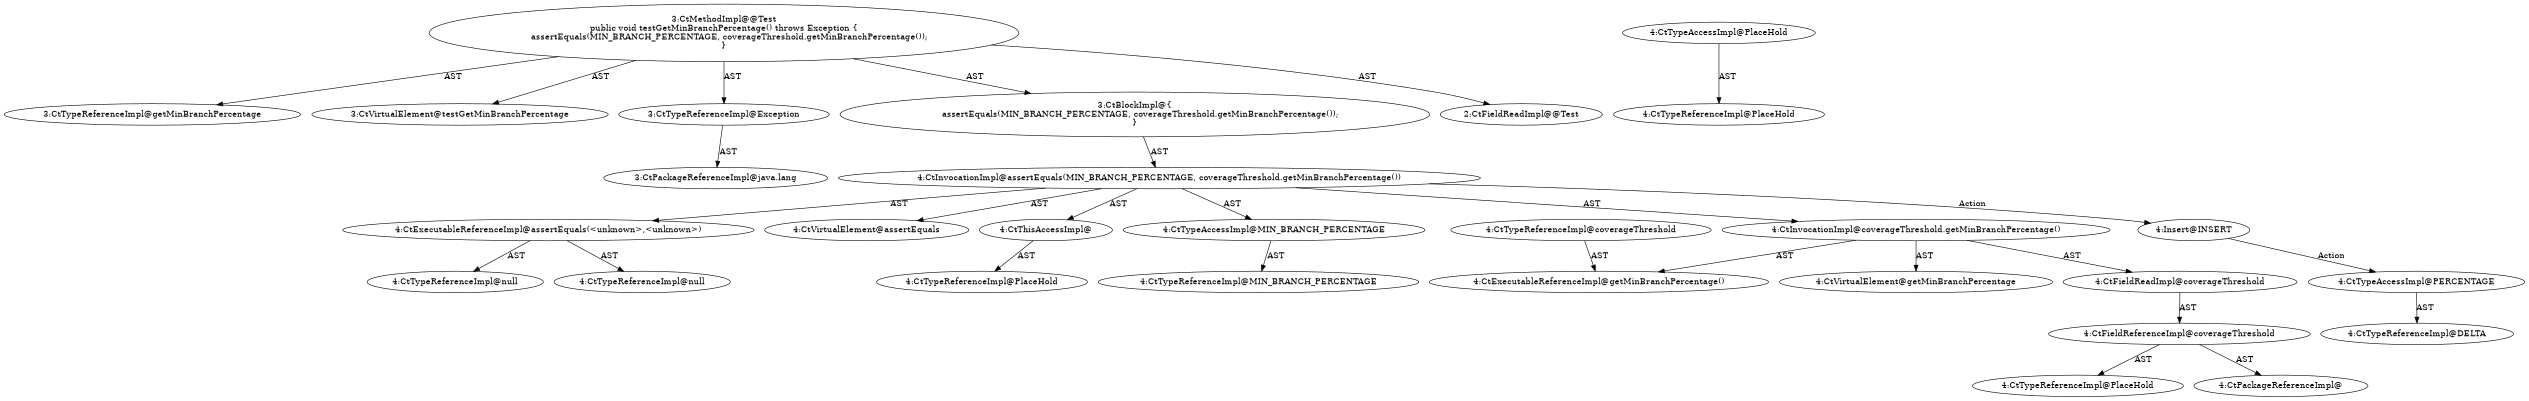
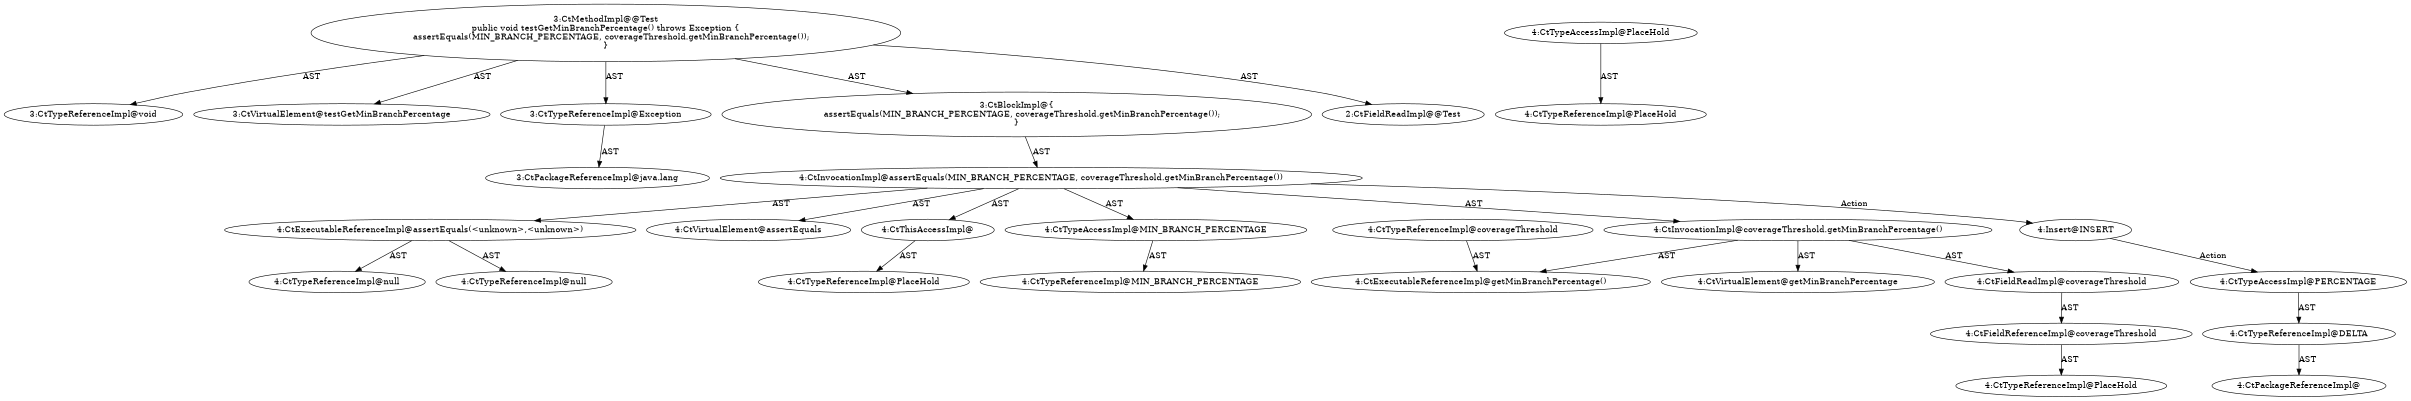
(152, 114) -> (93, 114)
(2228, 359) -> (2299, 357)
